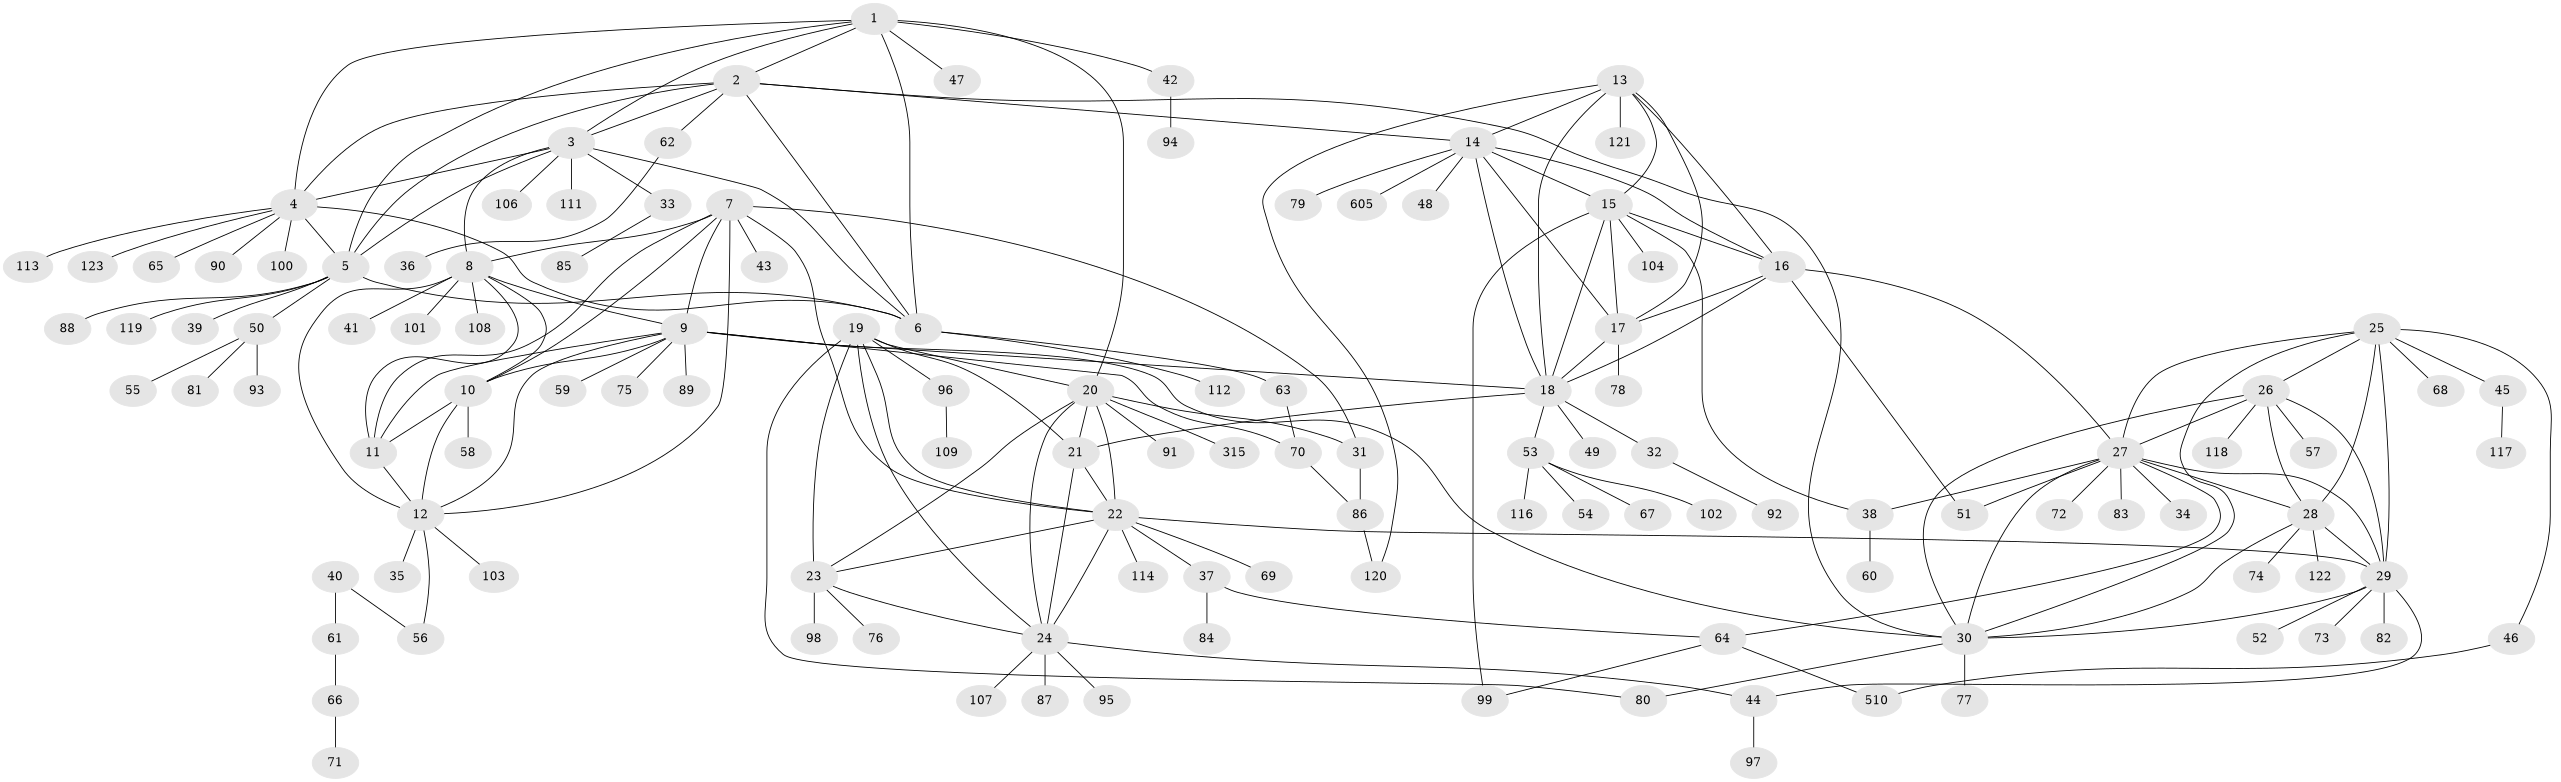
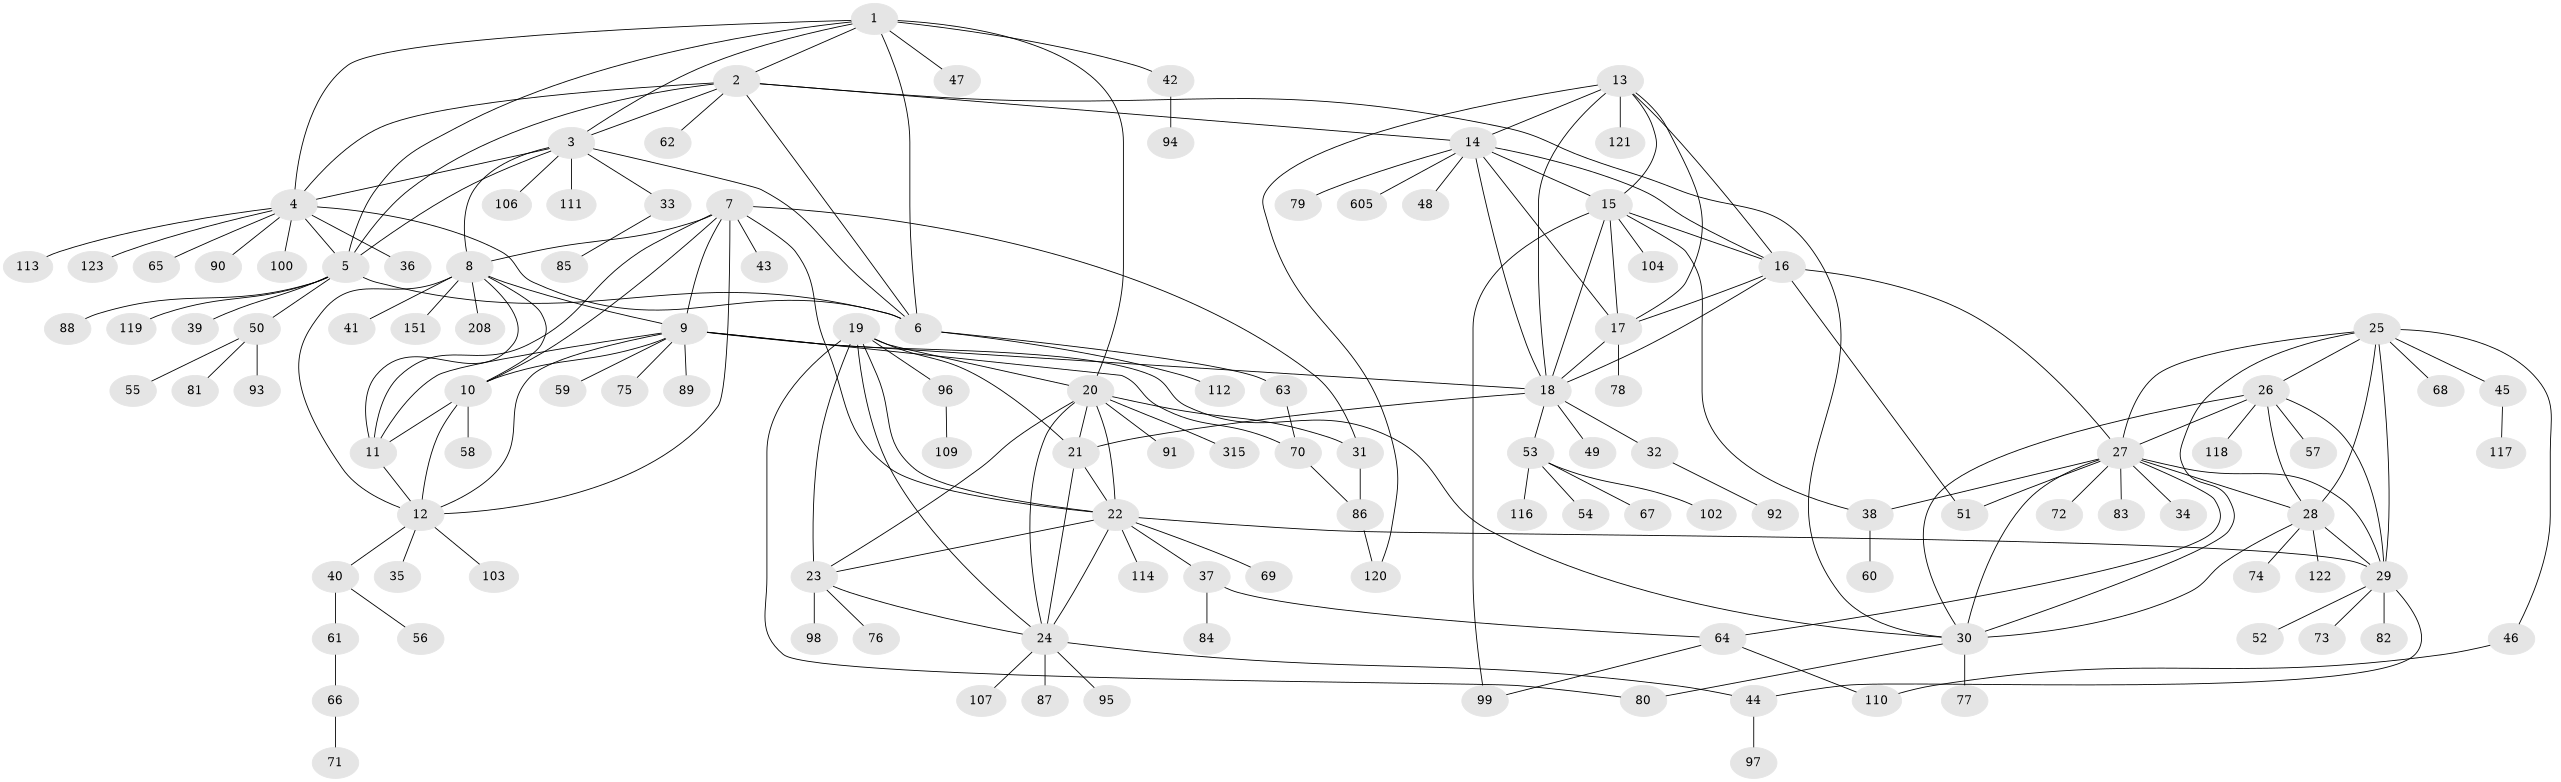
(557, 239) -> (347, 234)
(416, 329) -> (416, 329)
(480, 329) -> (480, 329)
(429, 577) -> (378, 546)
(2179, 625) -> none
(1877, 701) -> (1877, 701)
